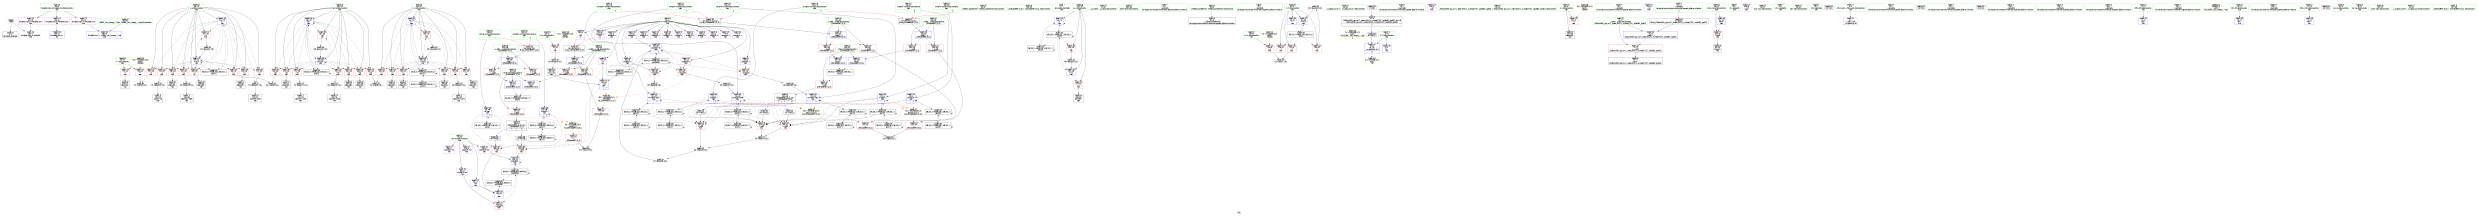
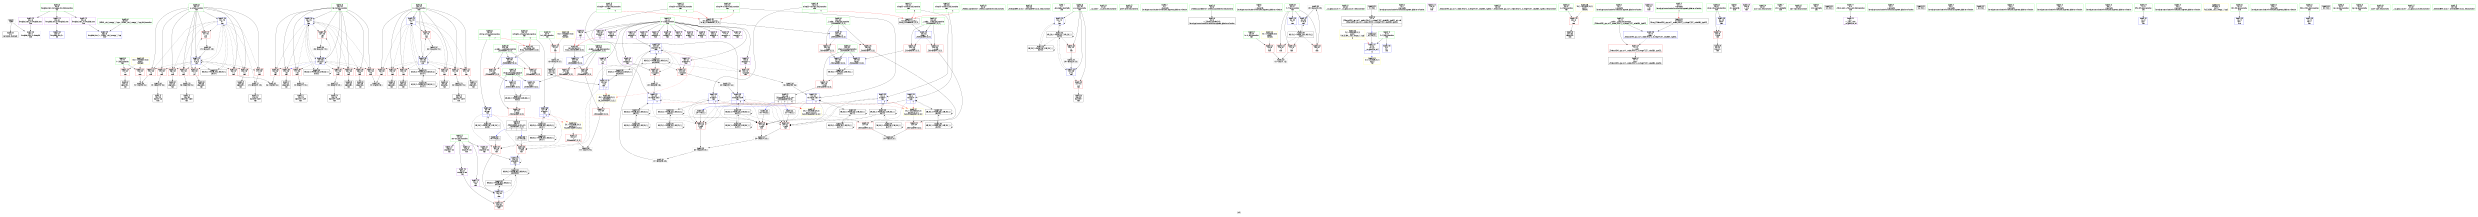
(1568, 21) -> (1572, 27)
